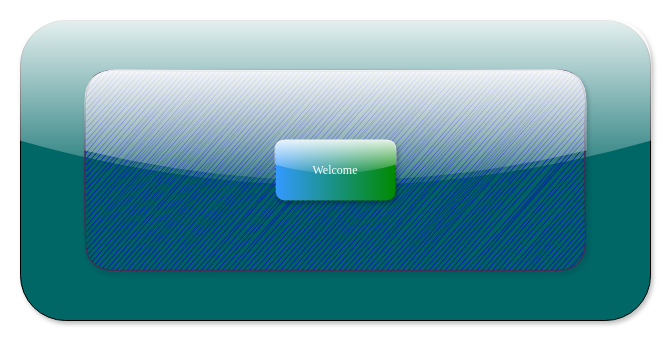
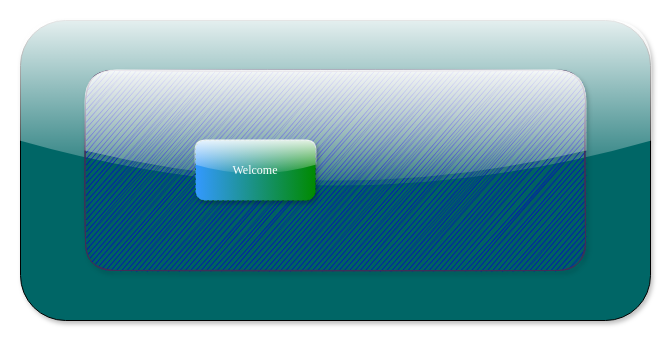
(336, 171) -> (256, 171)
